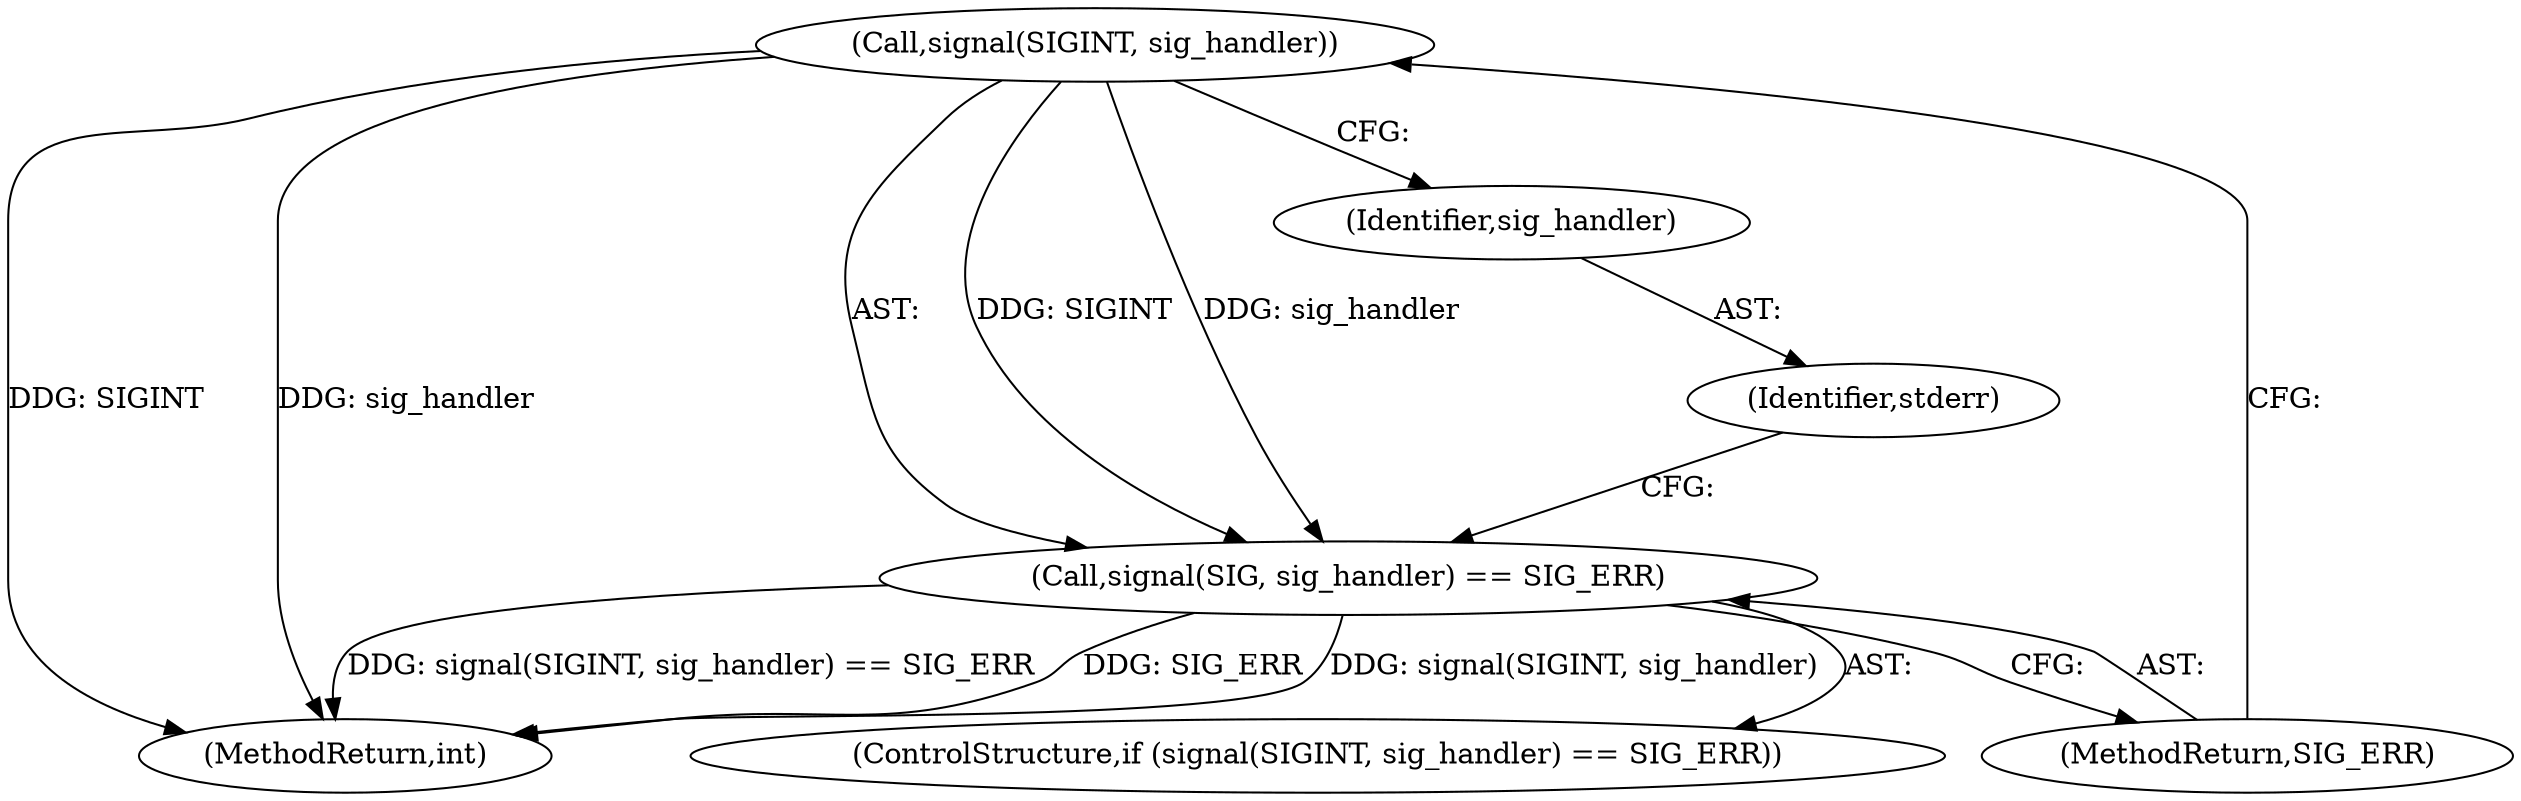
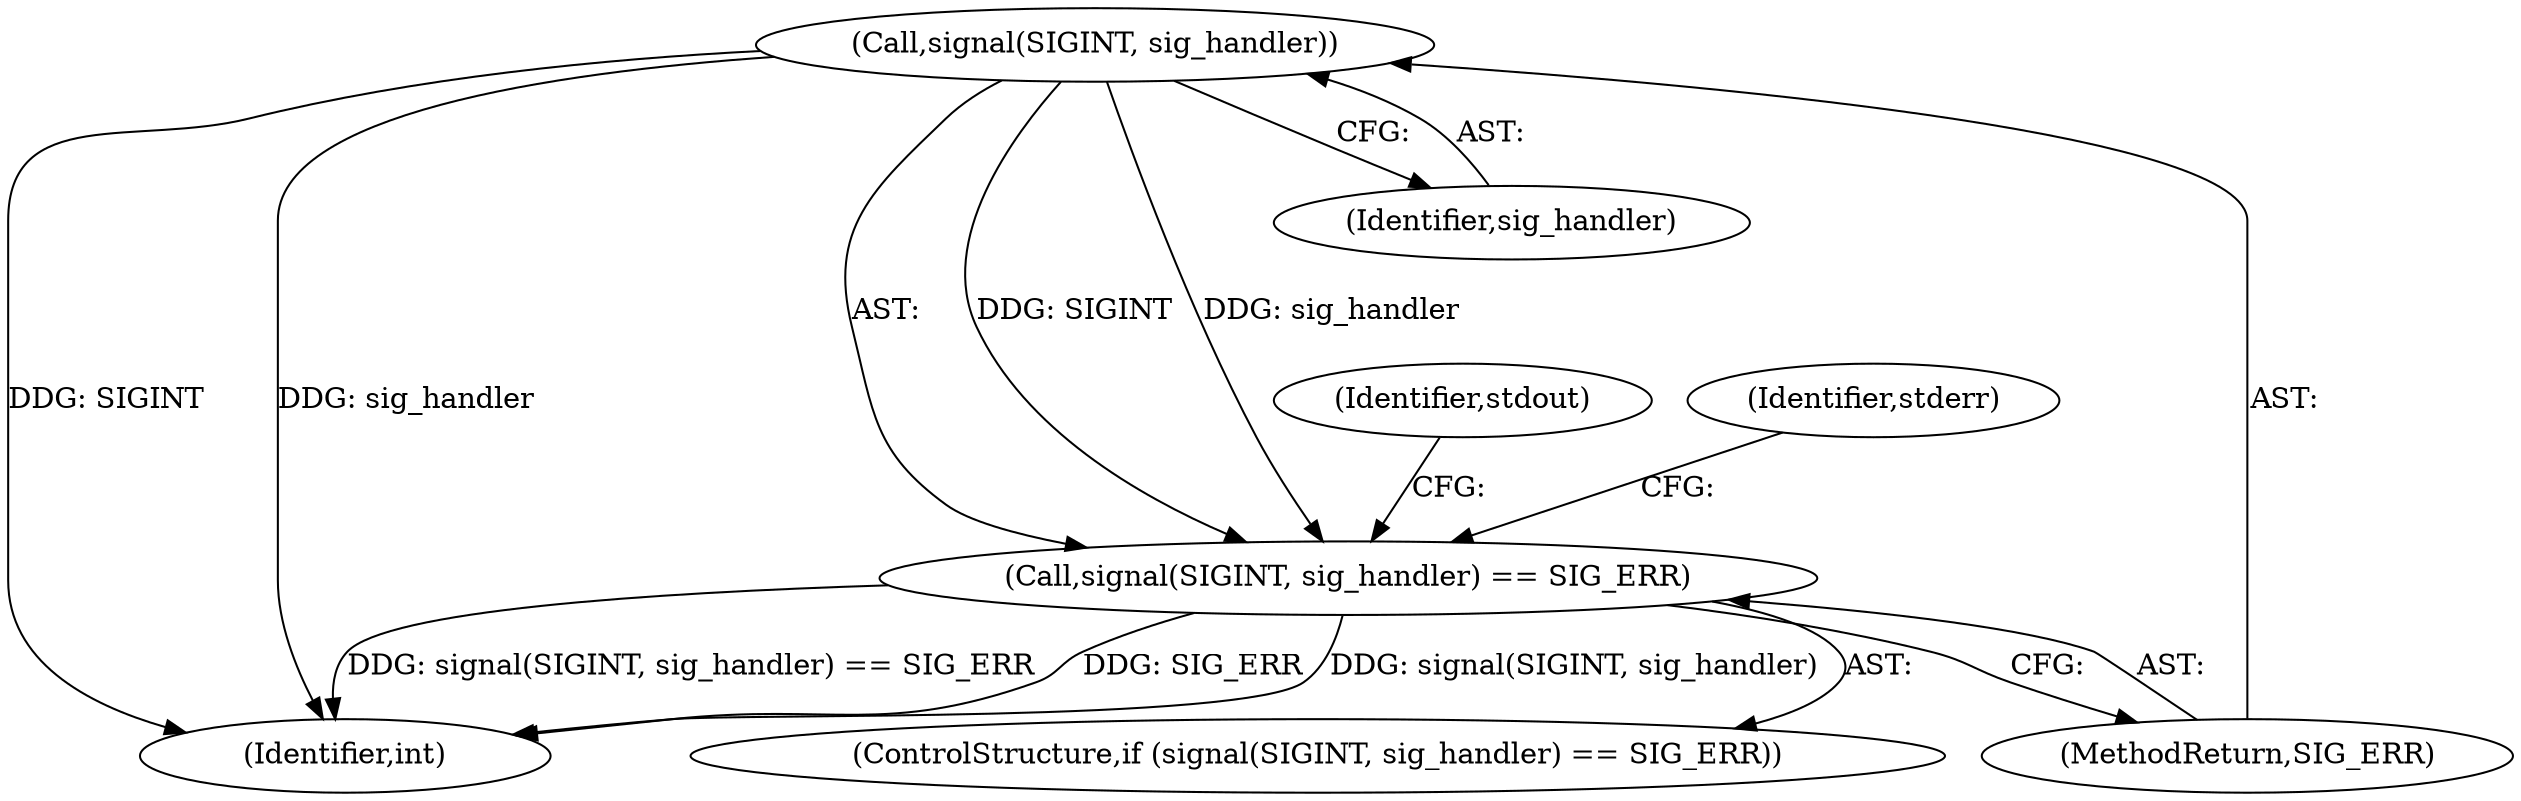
(1684, 308) -> (1418, 118)
none -> (1463, 400)
(2289, 400) -> (2289, 400)
(1348, 578) -> (1348, 578)
(345, 756) -> (345, 756)
